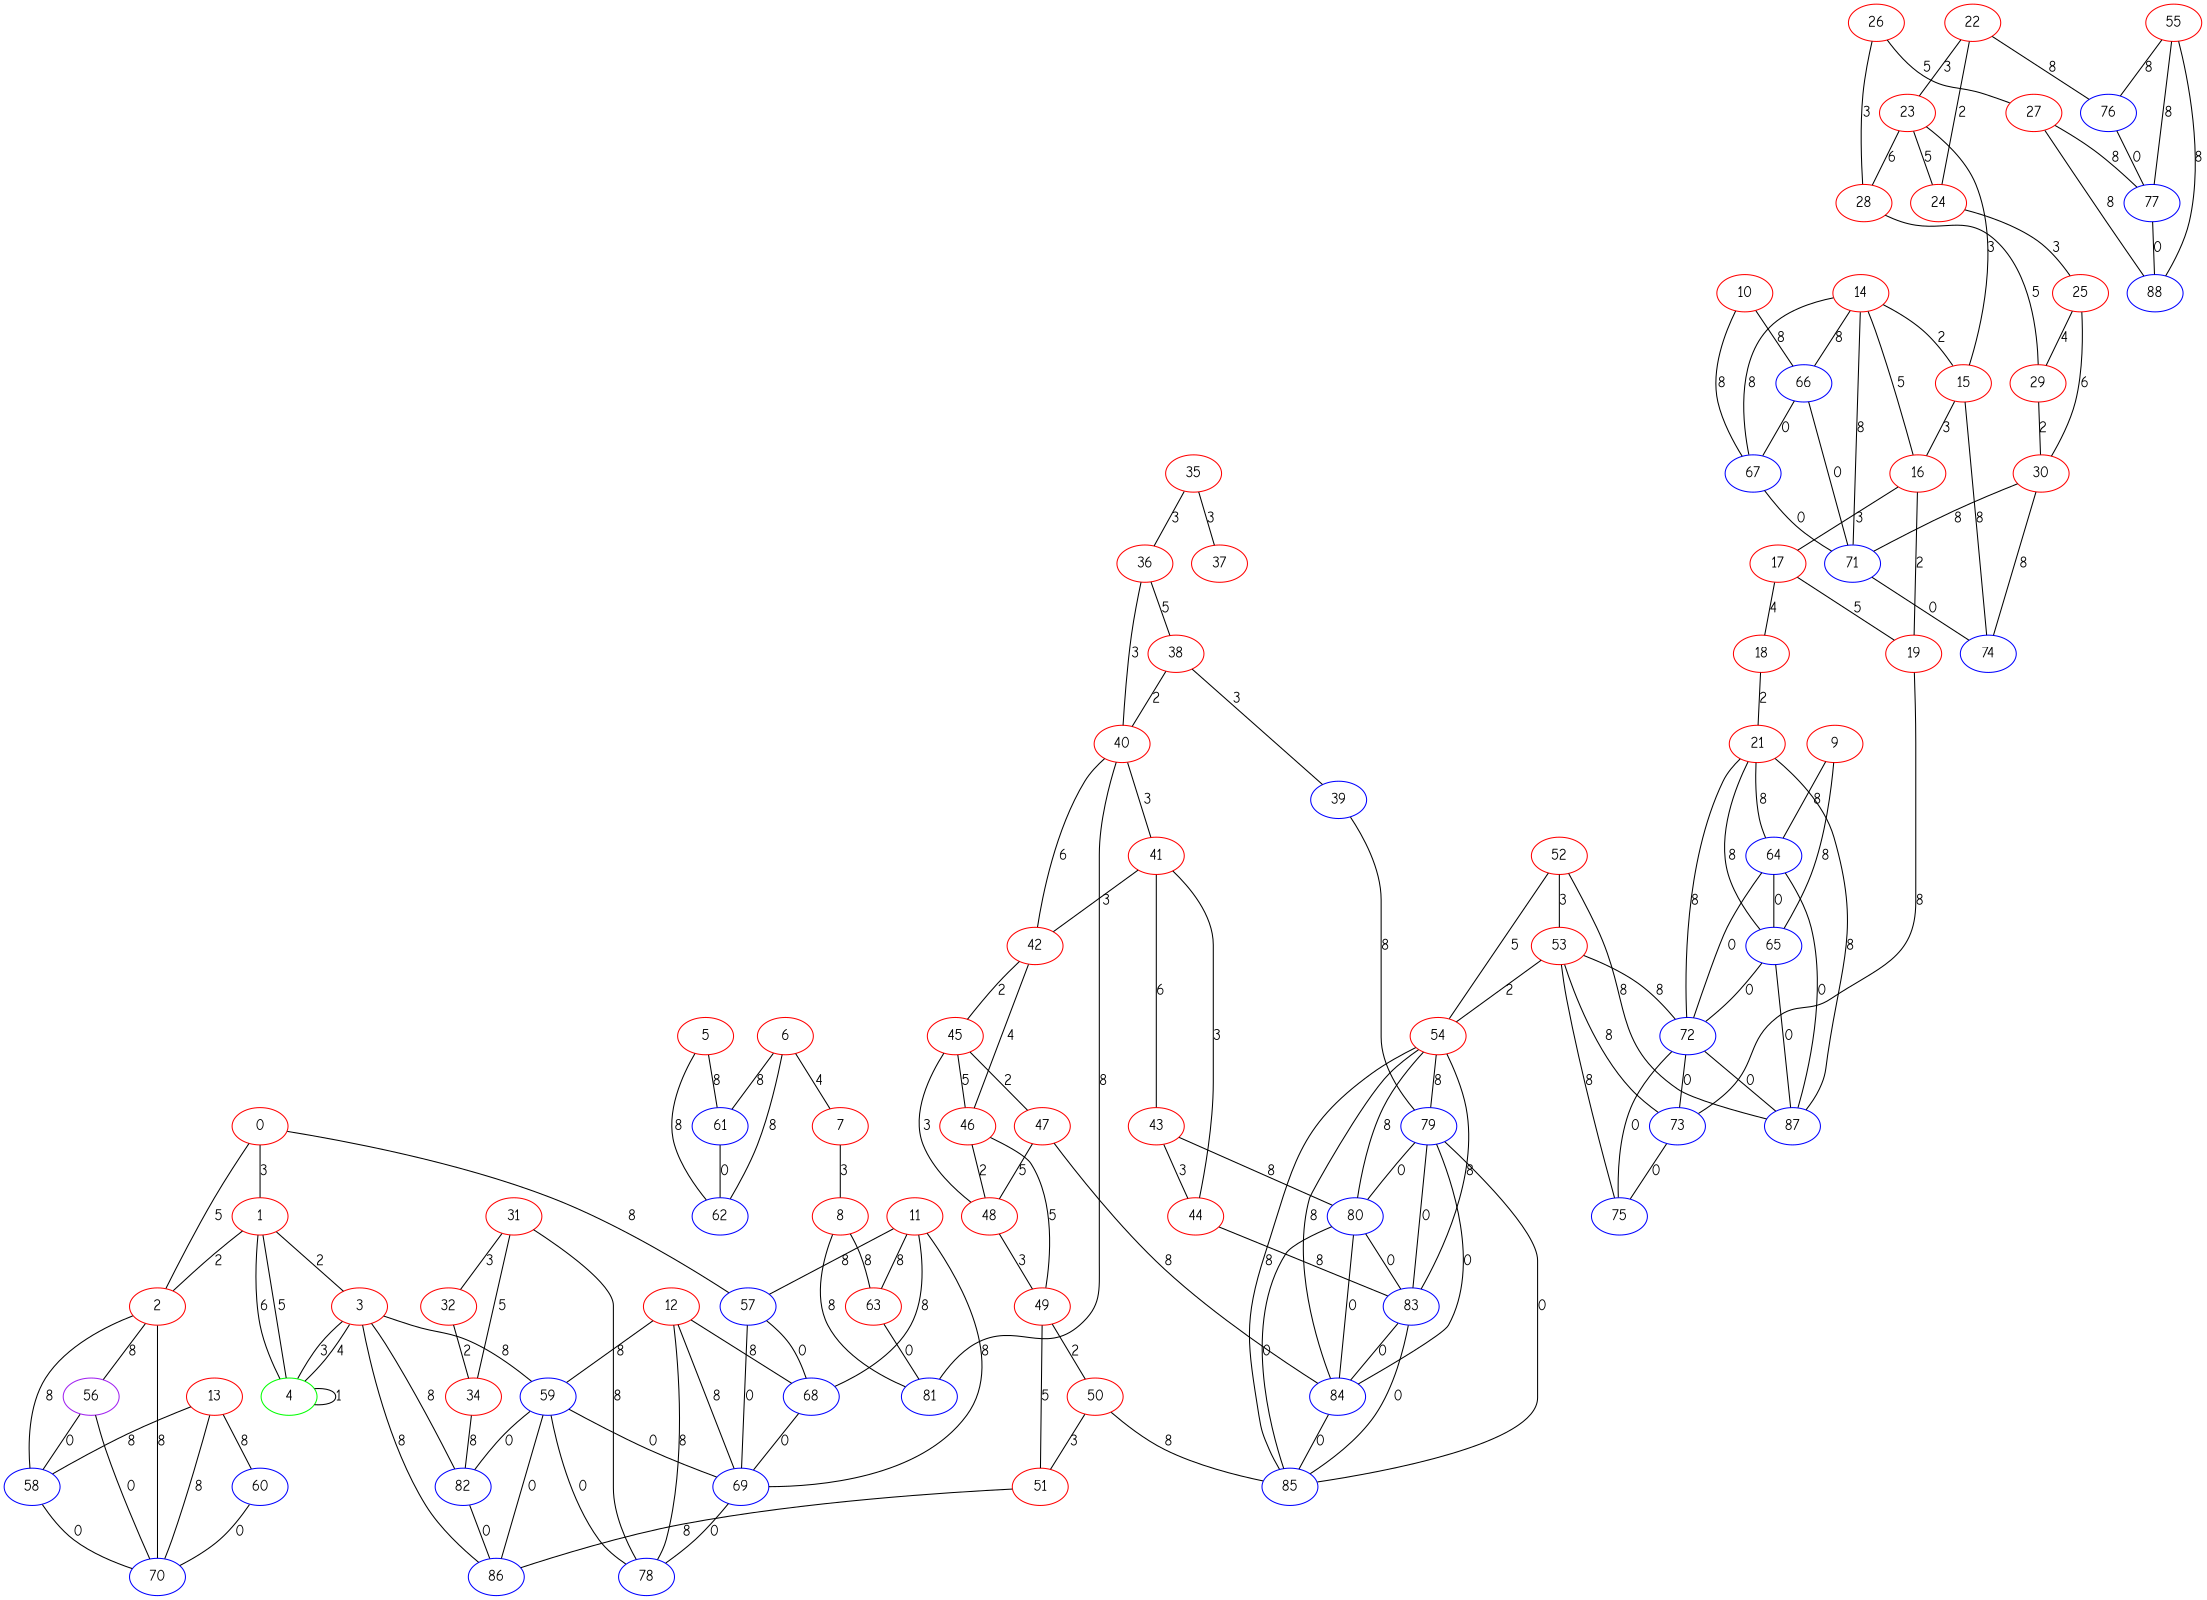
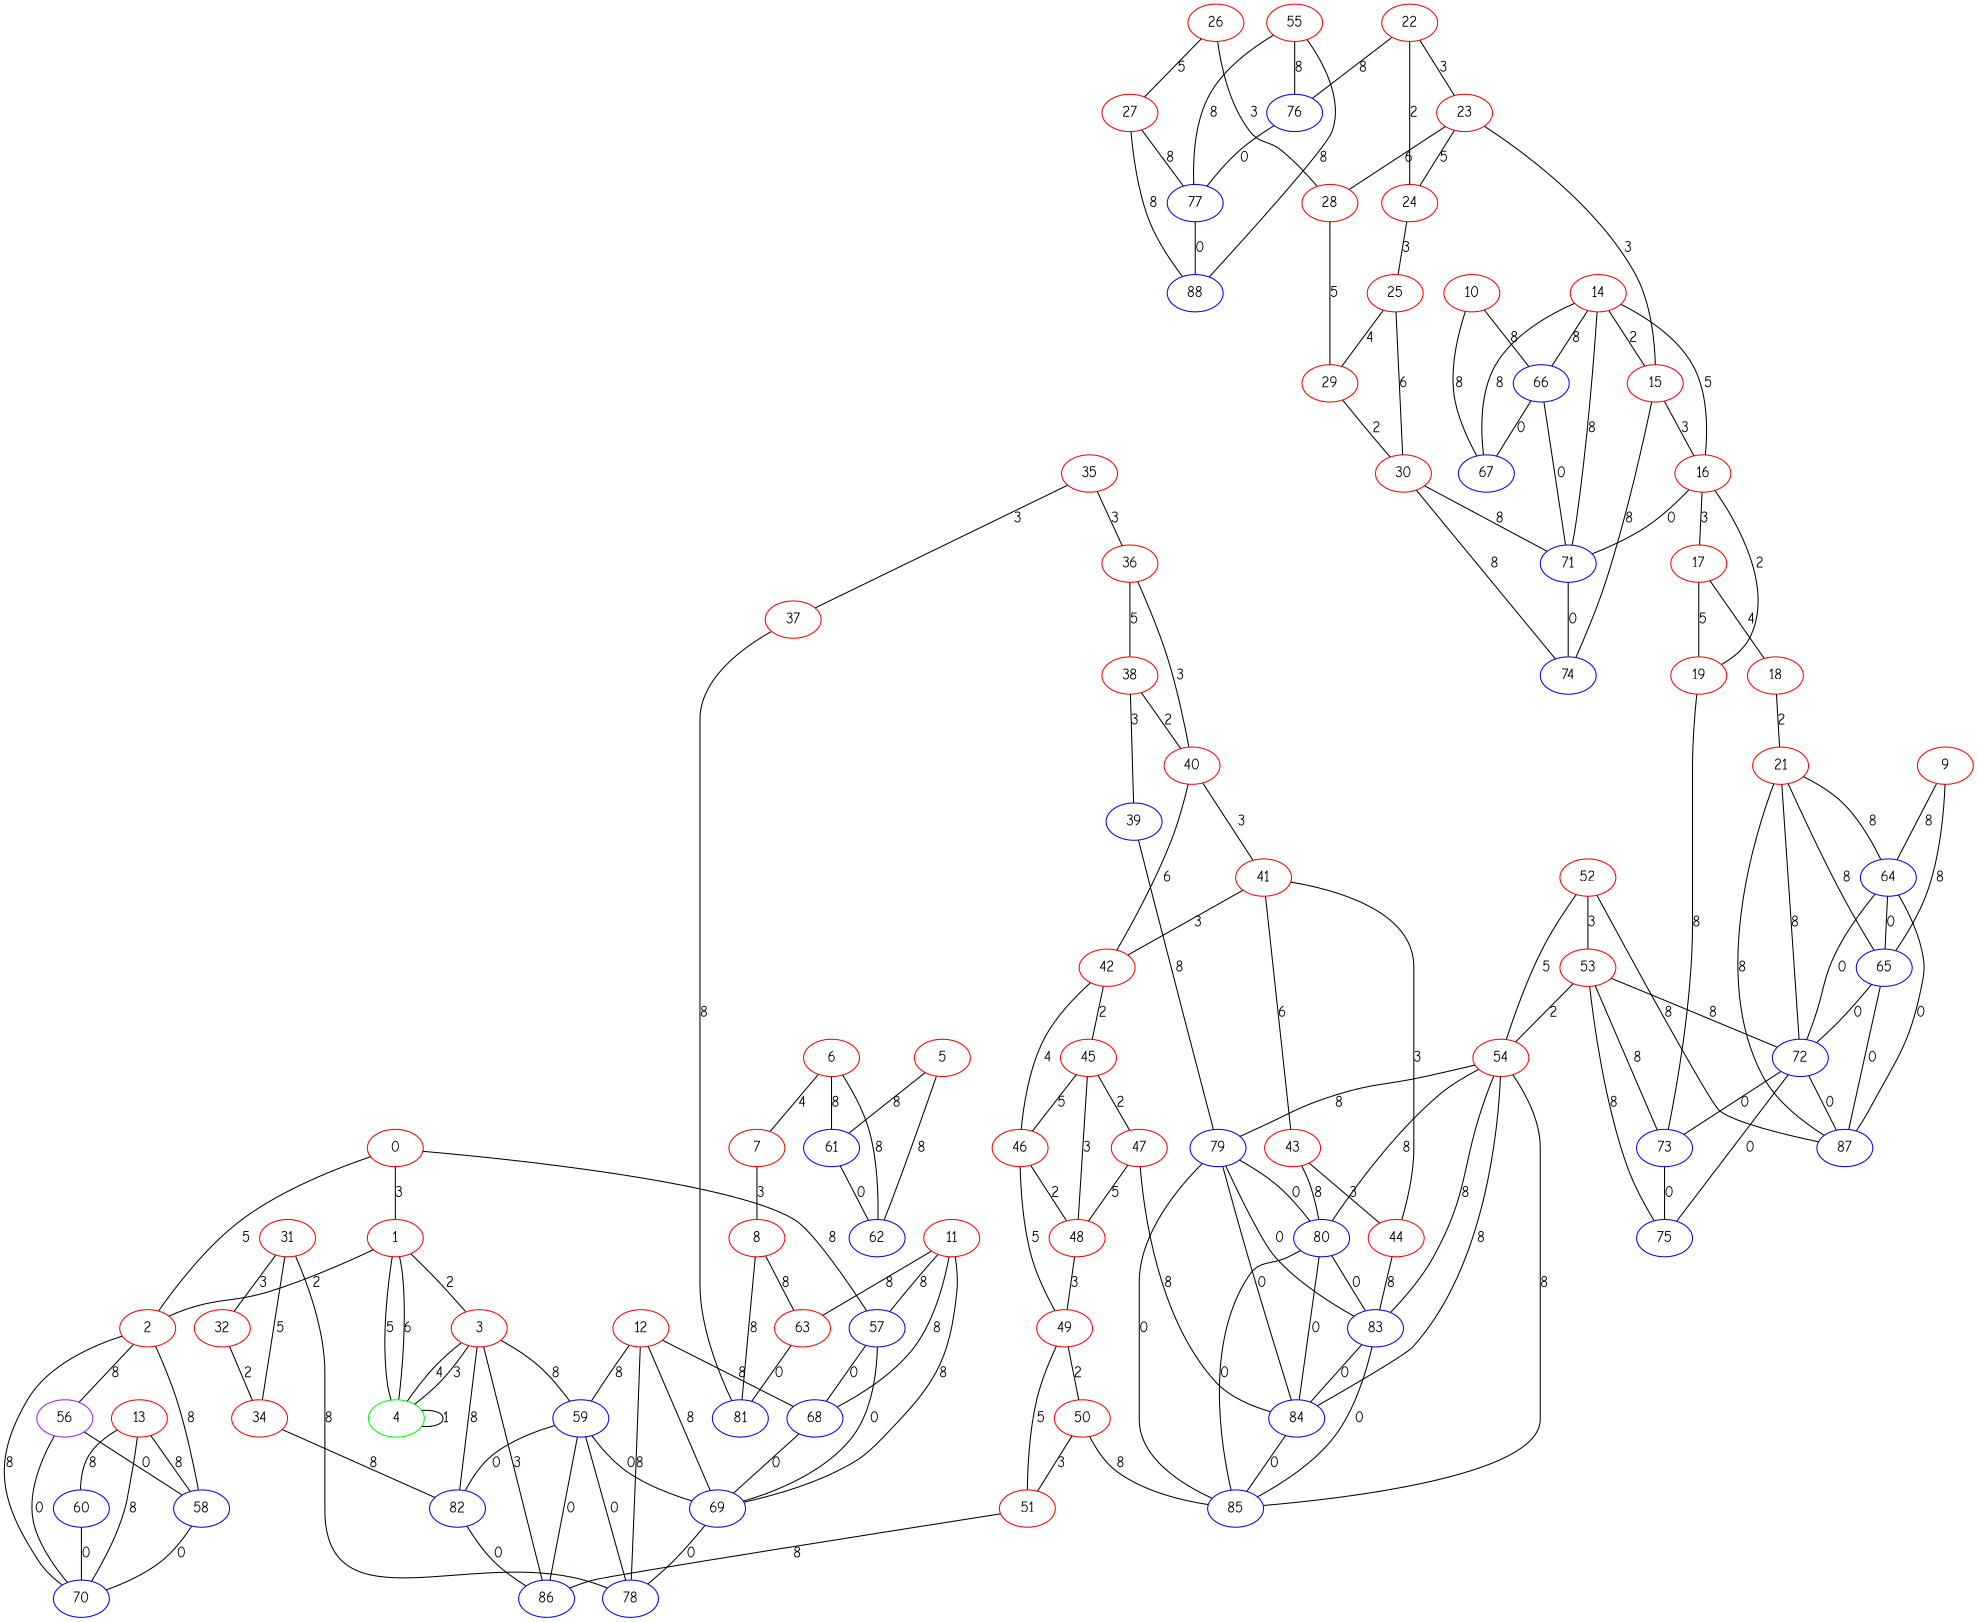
(1795, 525) -> (1645, 528)
(1099, 1126) -> (700, 1004)
(402, 1442) -> (517, 1464)
